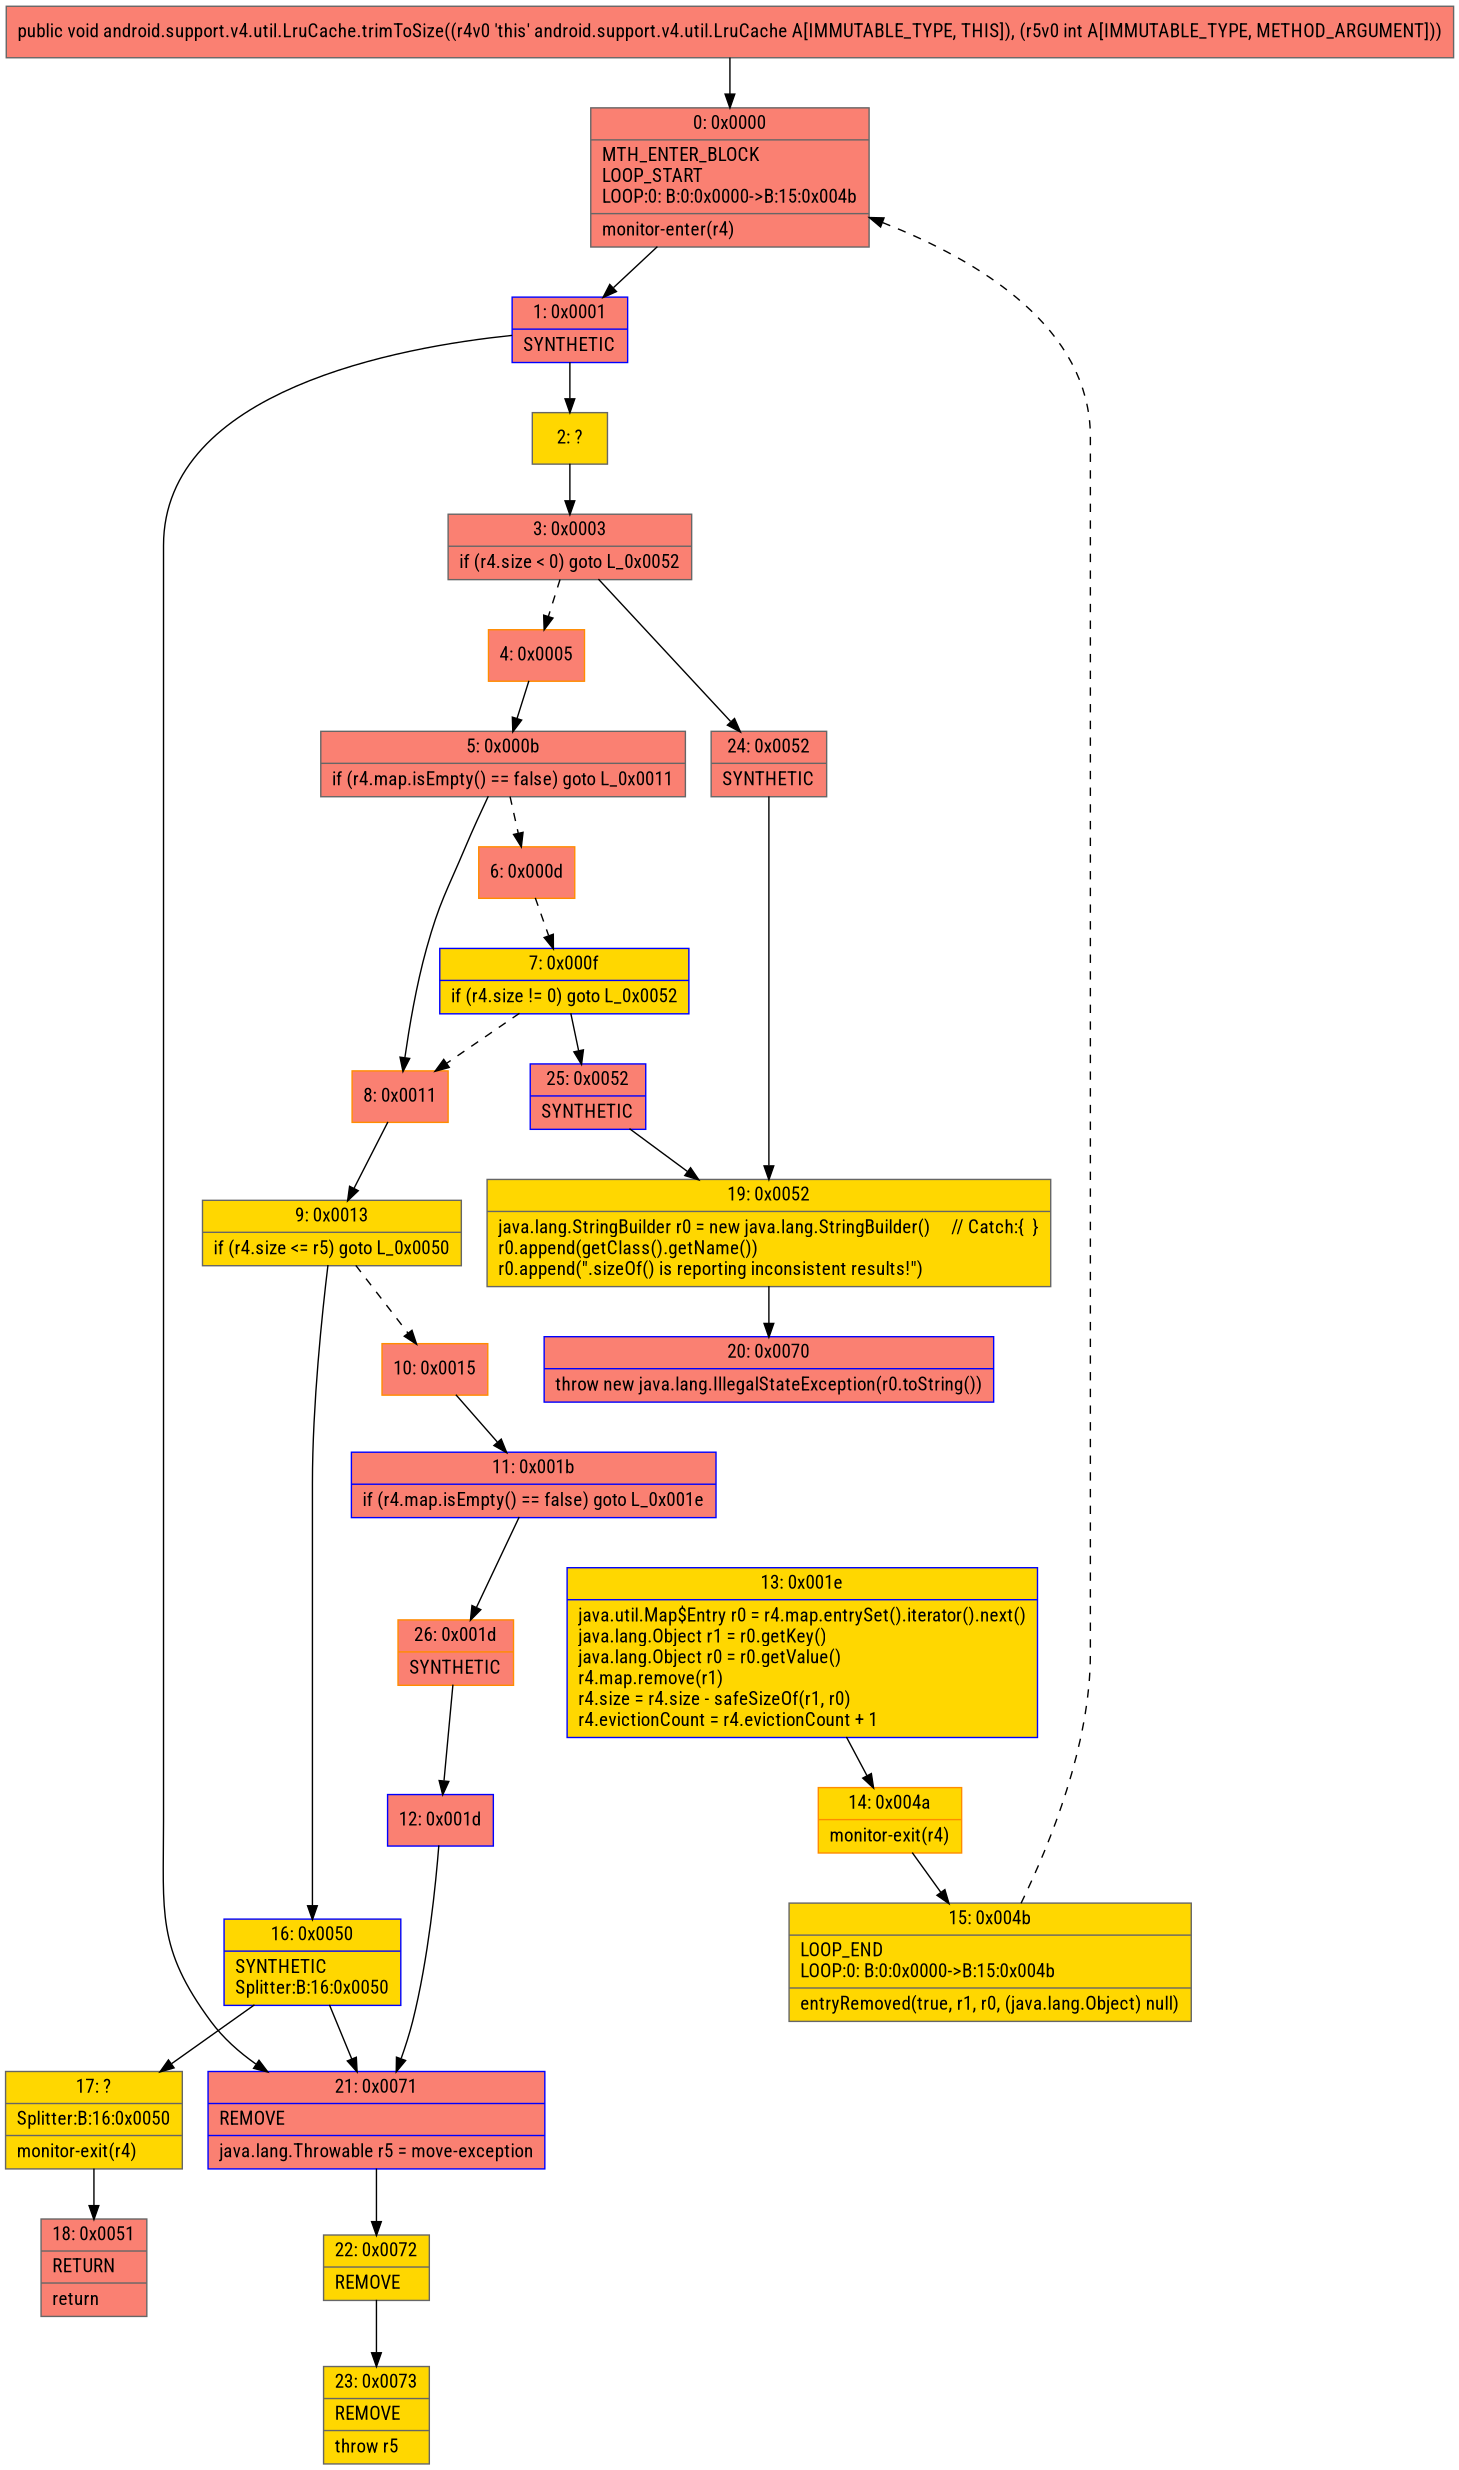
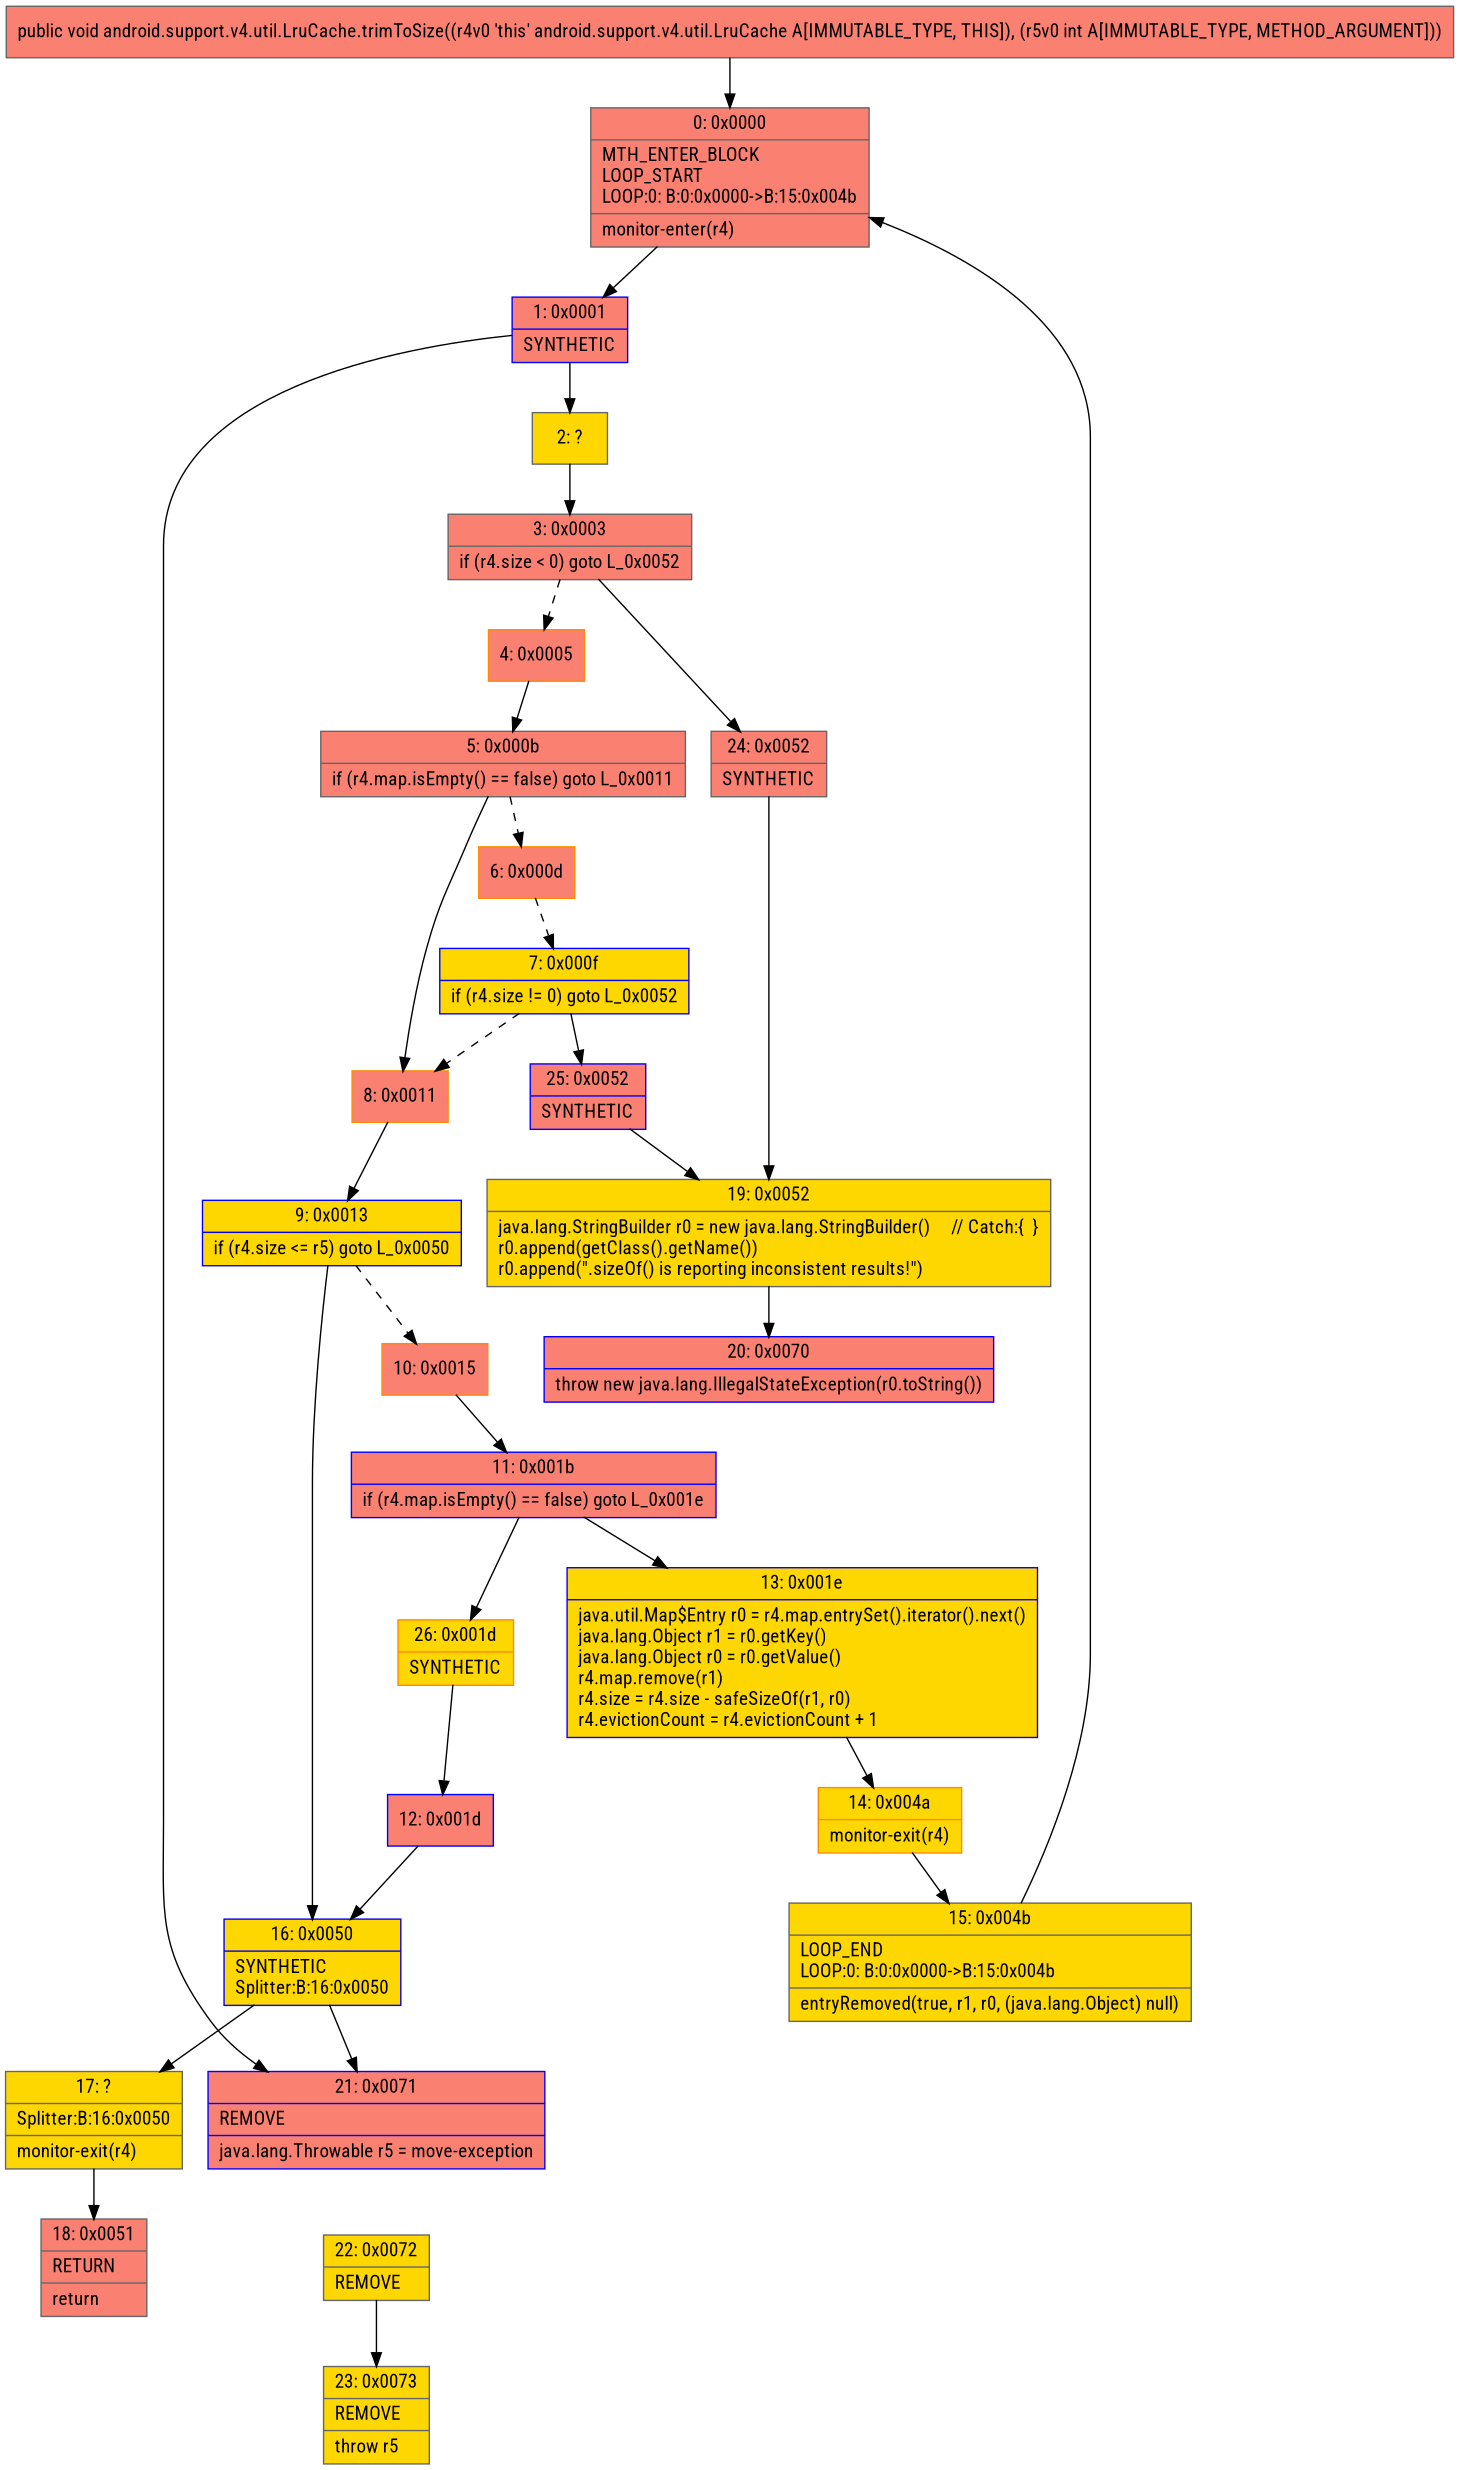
(1090, 1017) -> (1090, 1017)
(332, 1233) -> (332, 1233)
none -> (619, 1539)
(456, 1653) -> (456, 1653)
(426, 1953) -> (389, 1878)
(376, 2195) -> none
